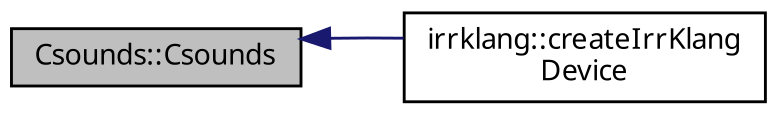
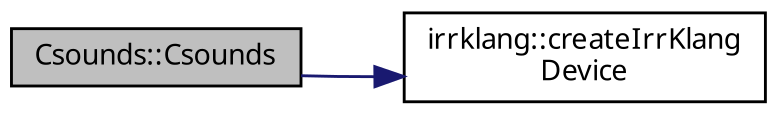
(367, 38) -> (338, 76)
